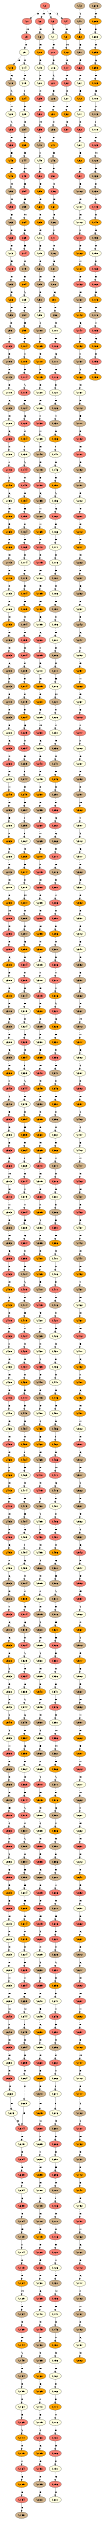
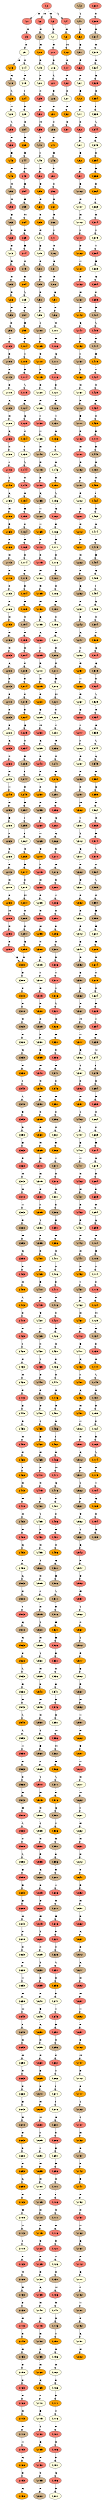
(9, 841) -> (9, 841)
(24, 956) -> (23, 956)
(16, 2120) -> (22, 2116)
